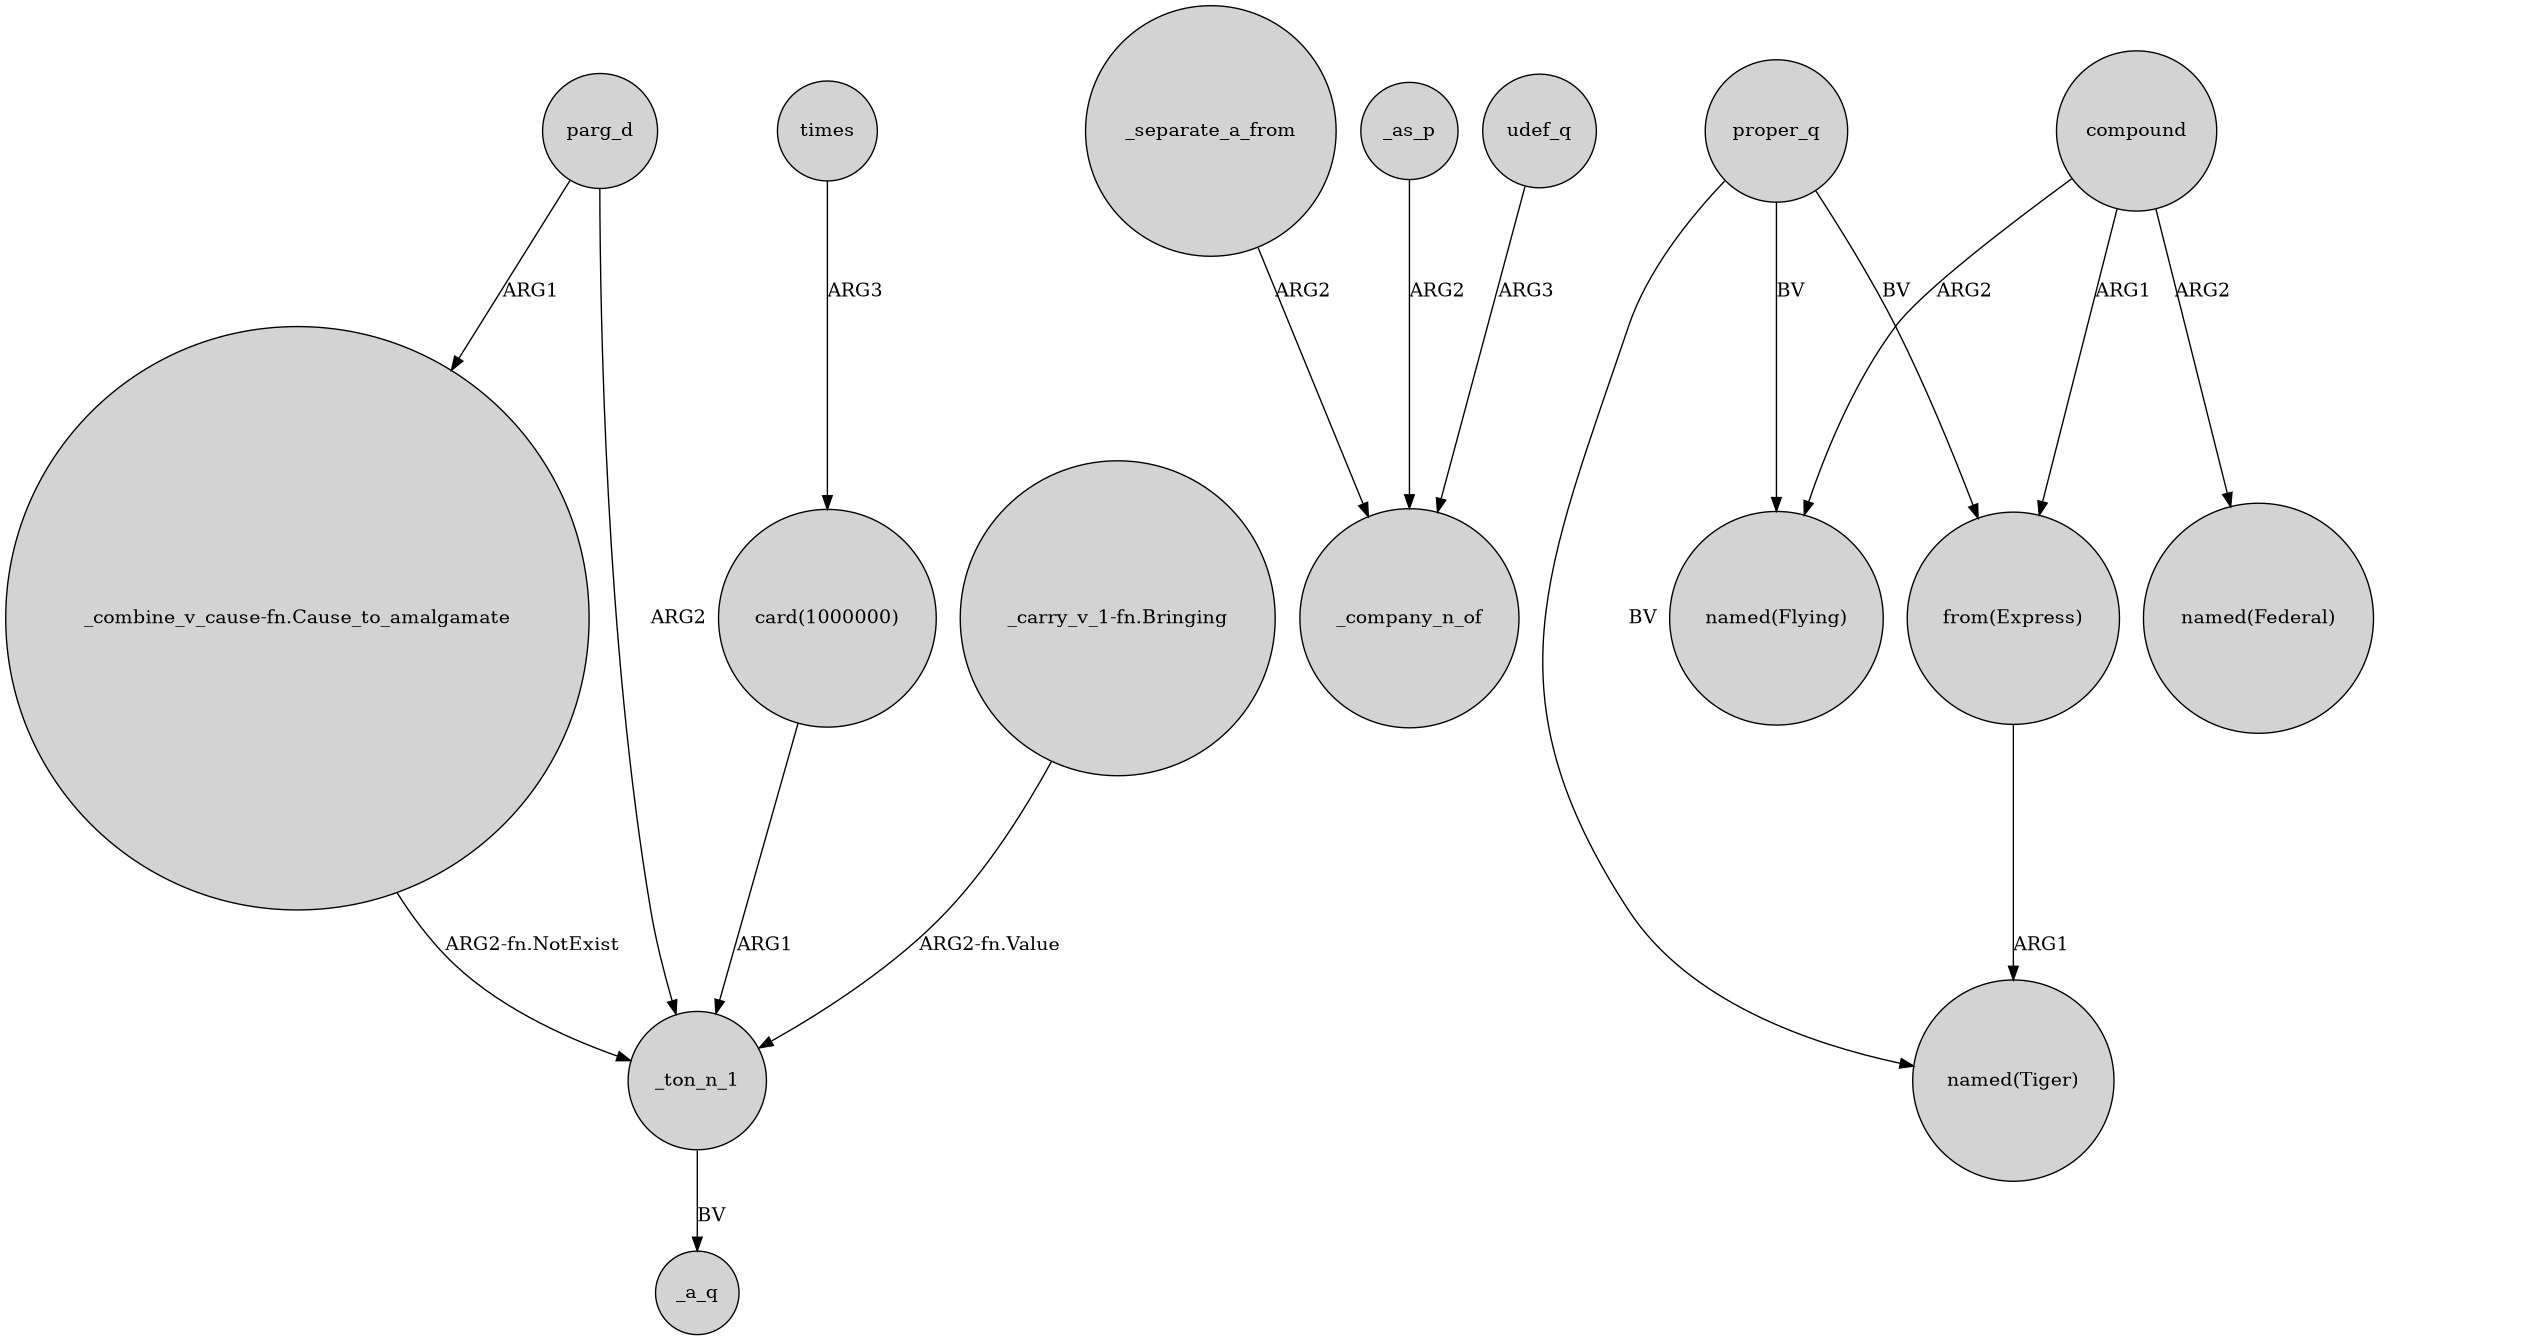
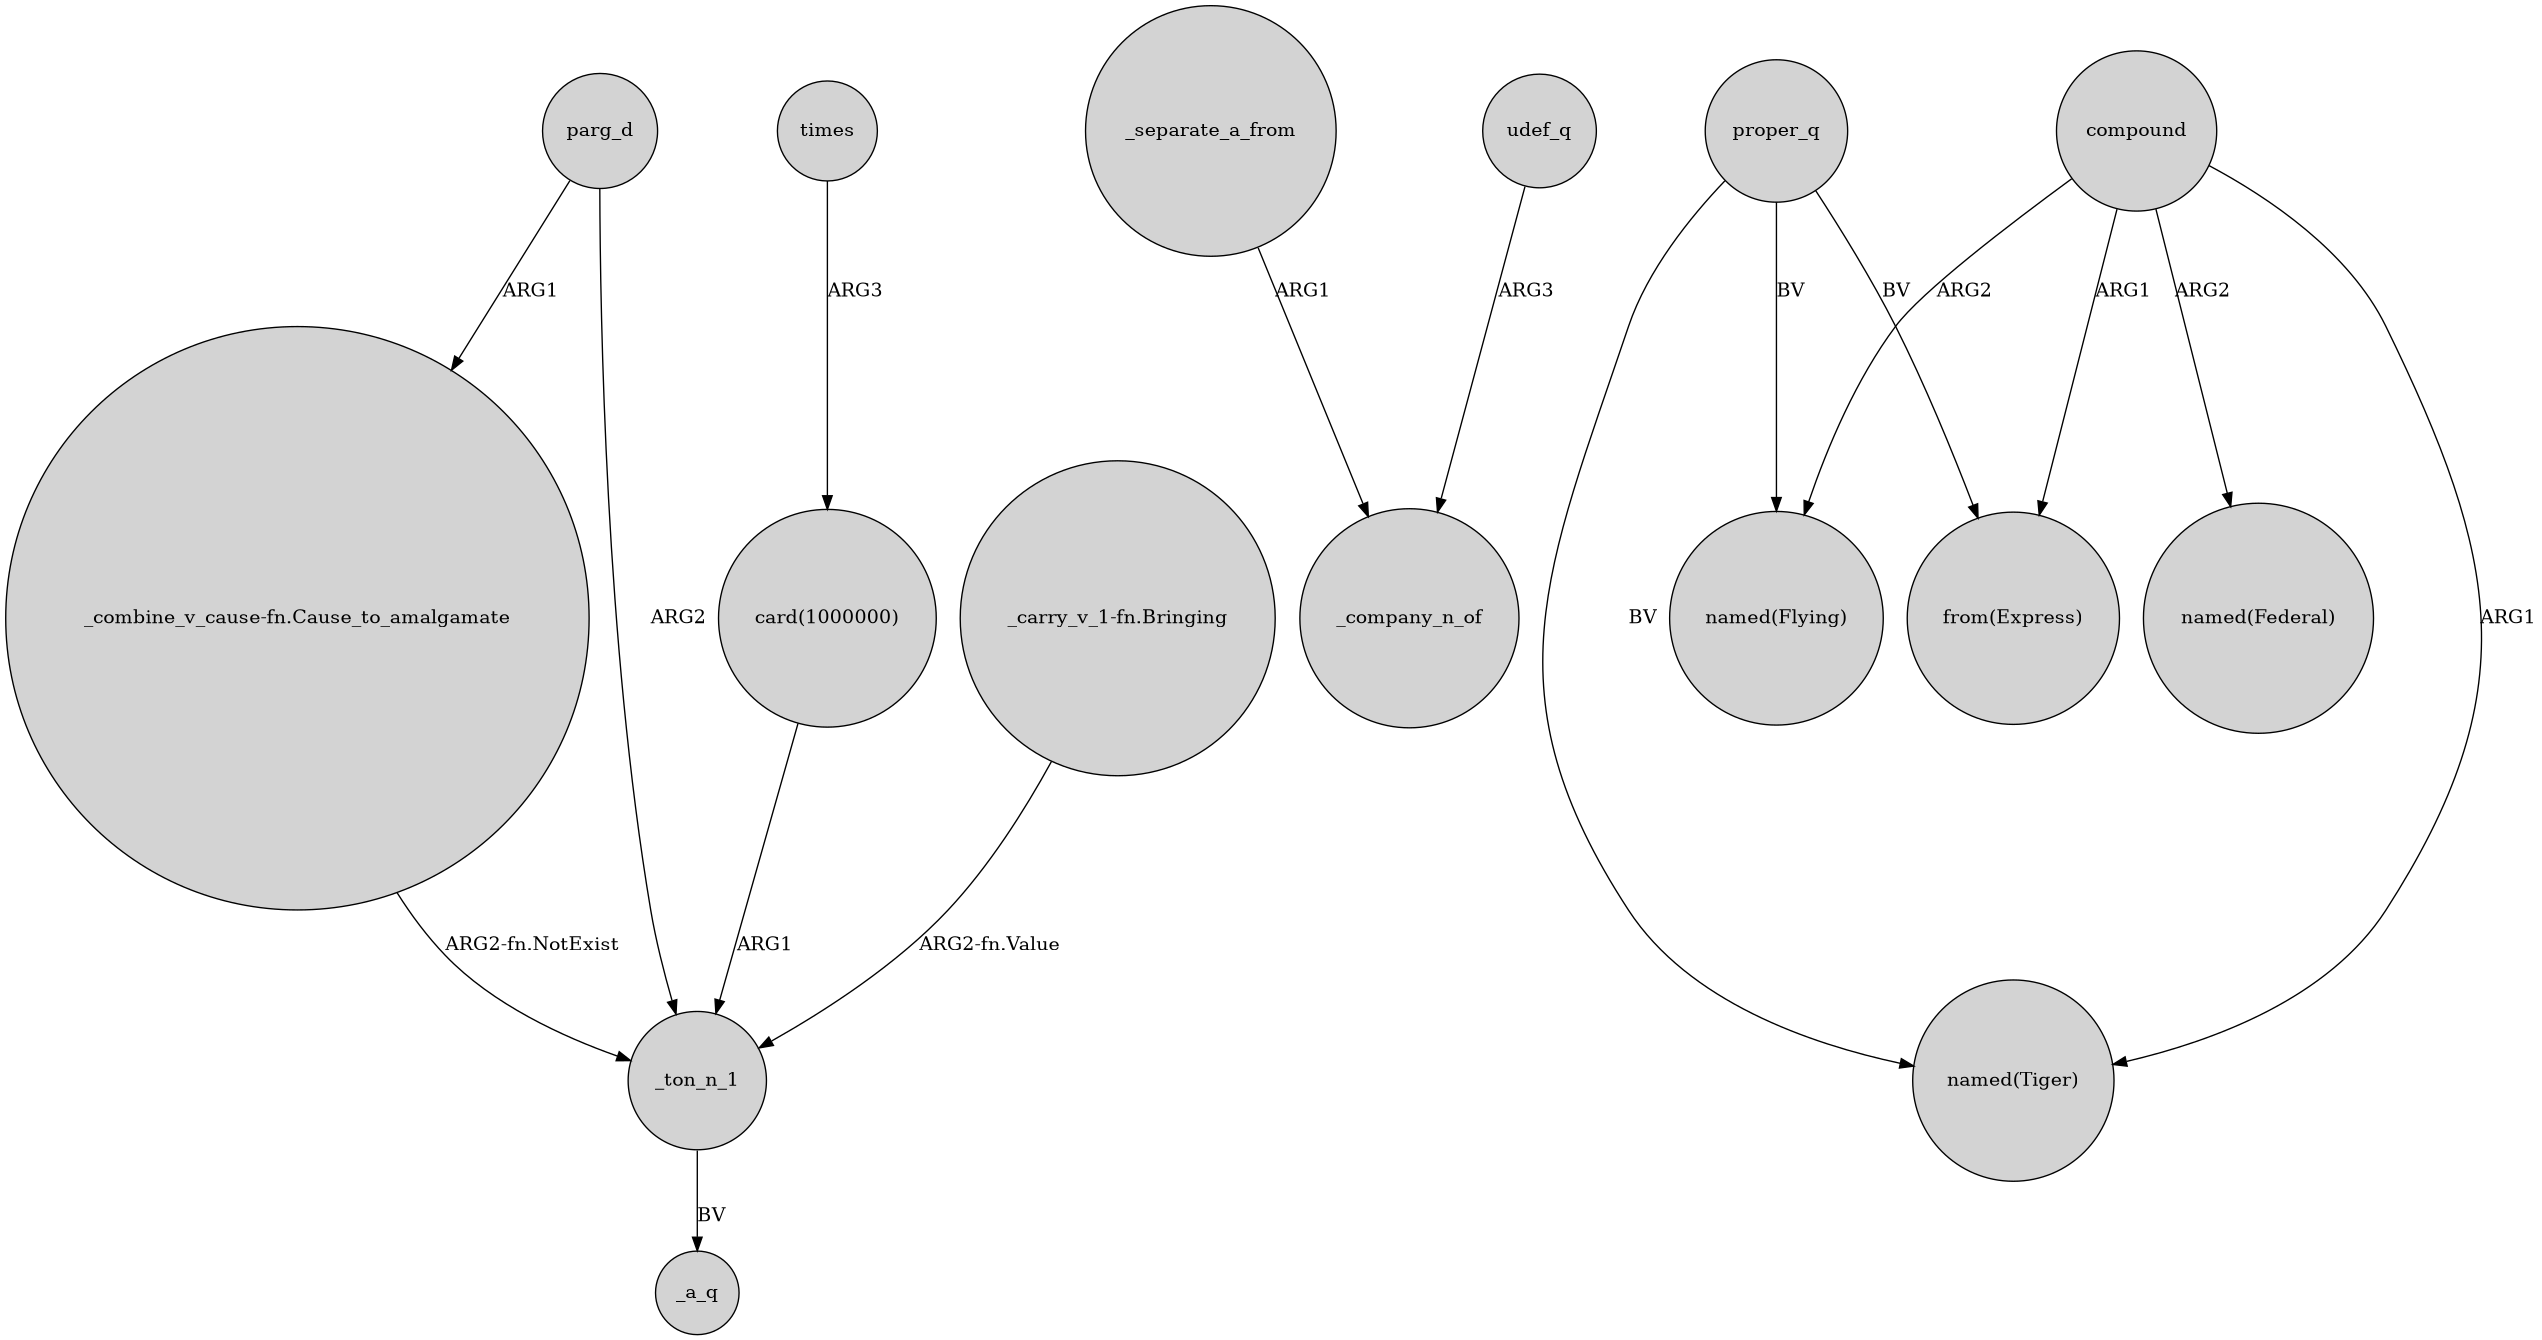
(1409, 131) -> none
(1303, 291) -> (1303, 291)
(2013, 845) -> (2480, 652)
